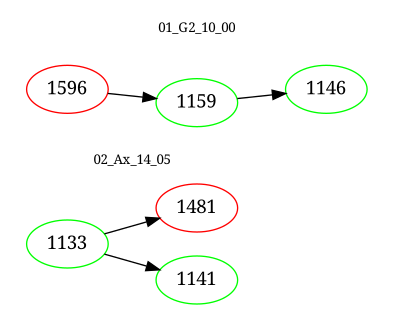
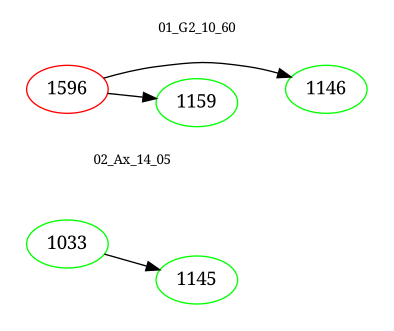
(197, 29) -> (197, 29)
(255, 97) -> (191, 63)
(197, 208) -> none
(67, 244) -> (67, 244)
(197, 280) -> (197, 280)
